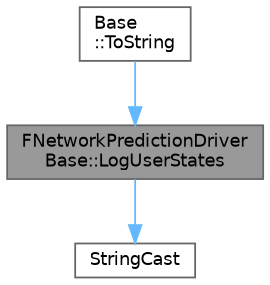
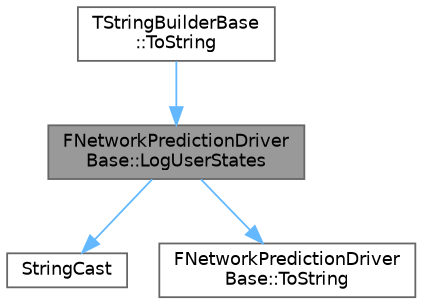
(135, 34) -> (176, 34)
none -> (287, 270)
